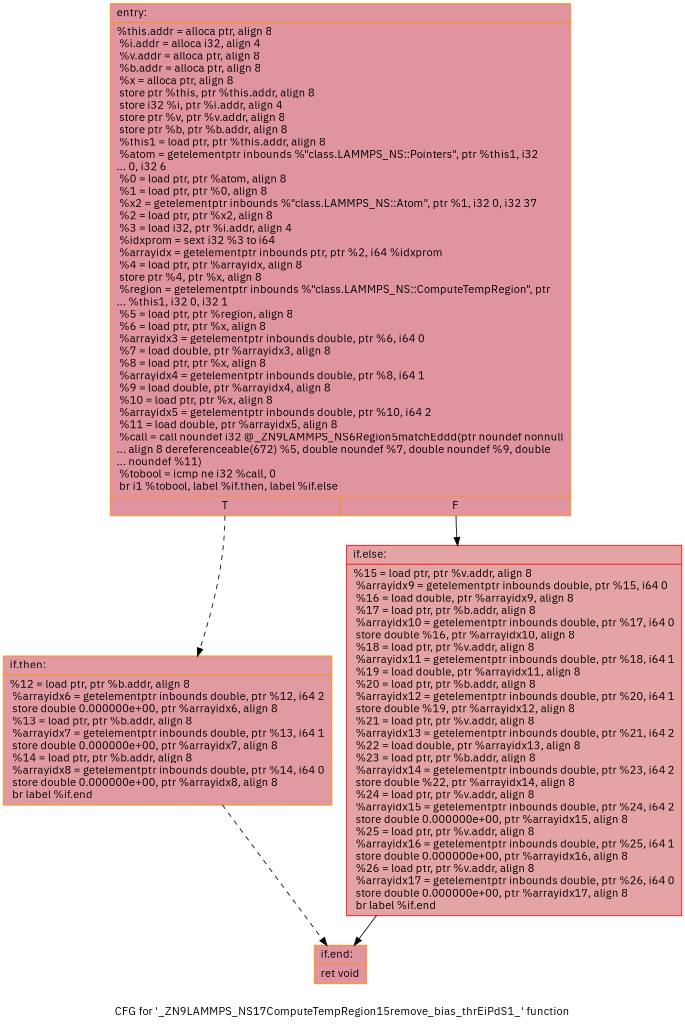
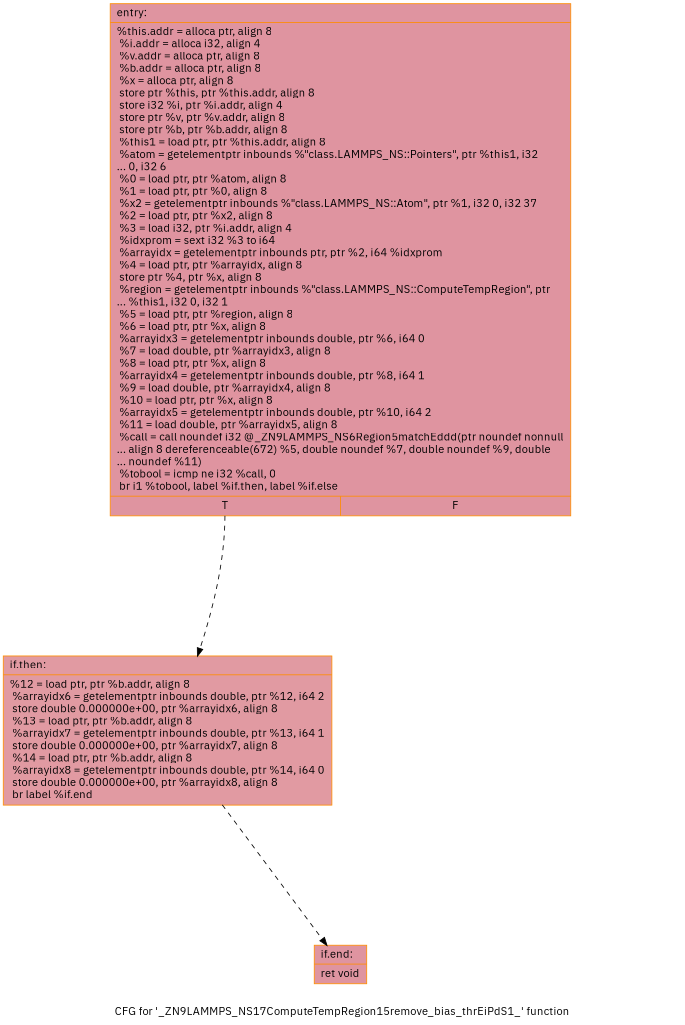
(514, 731) -> none
